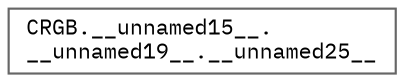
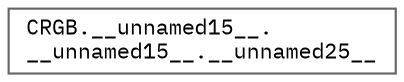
(202, 41) -> (202, 41)
